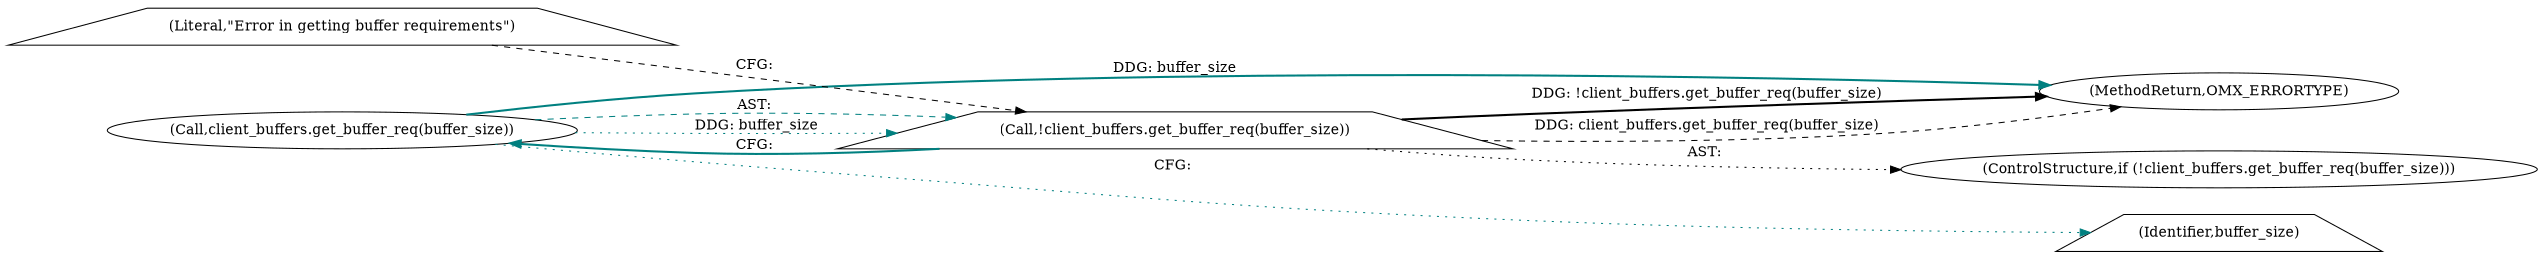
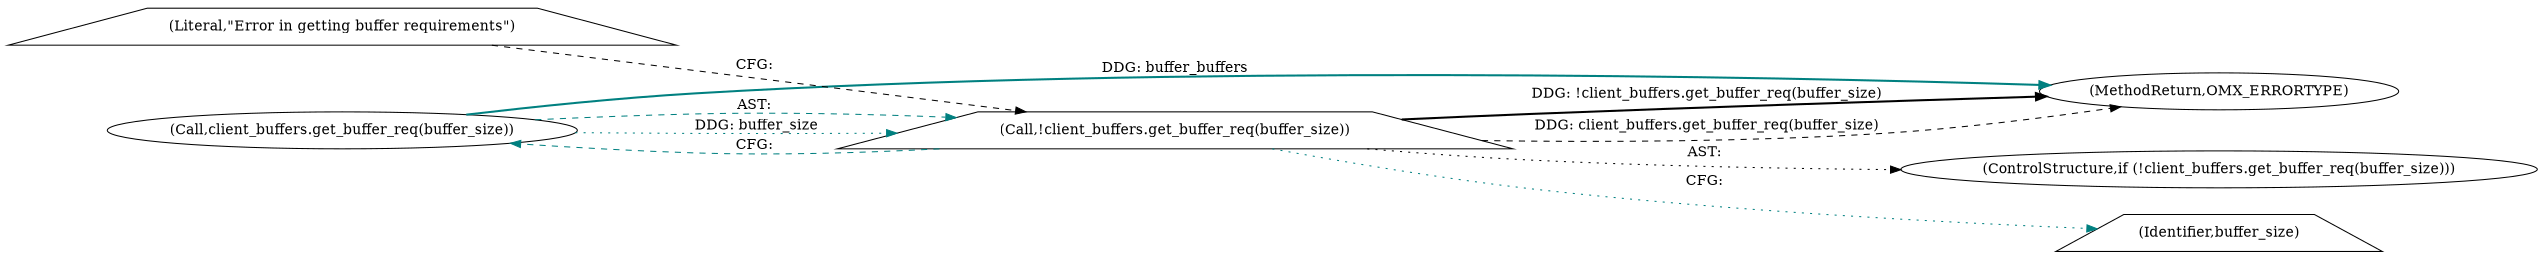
(1175, 68) -> (1175, 68)
(730, 154) -> (730, 154)
(1287, 208) -> (1678, 203)
